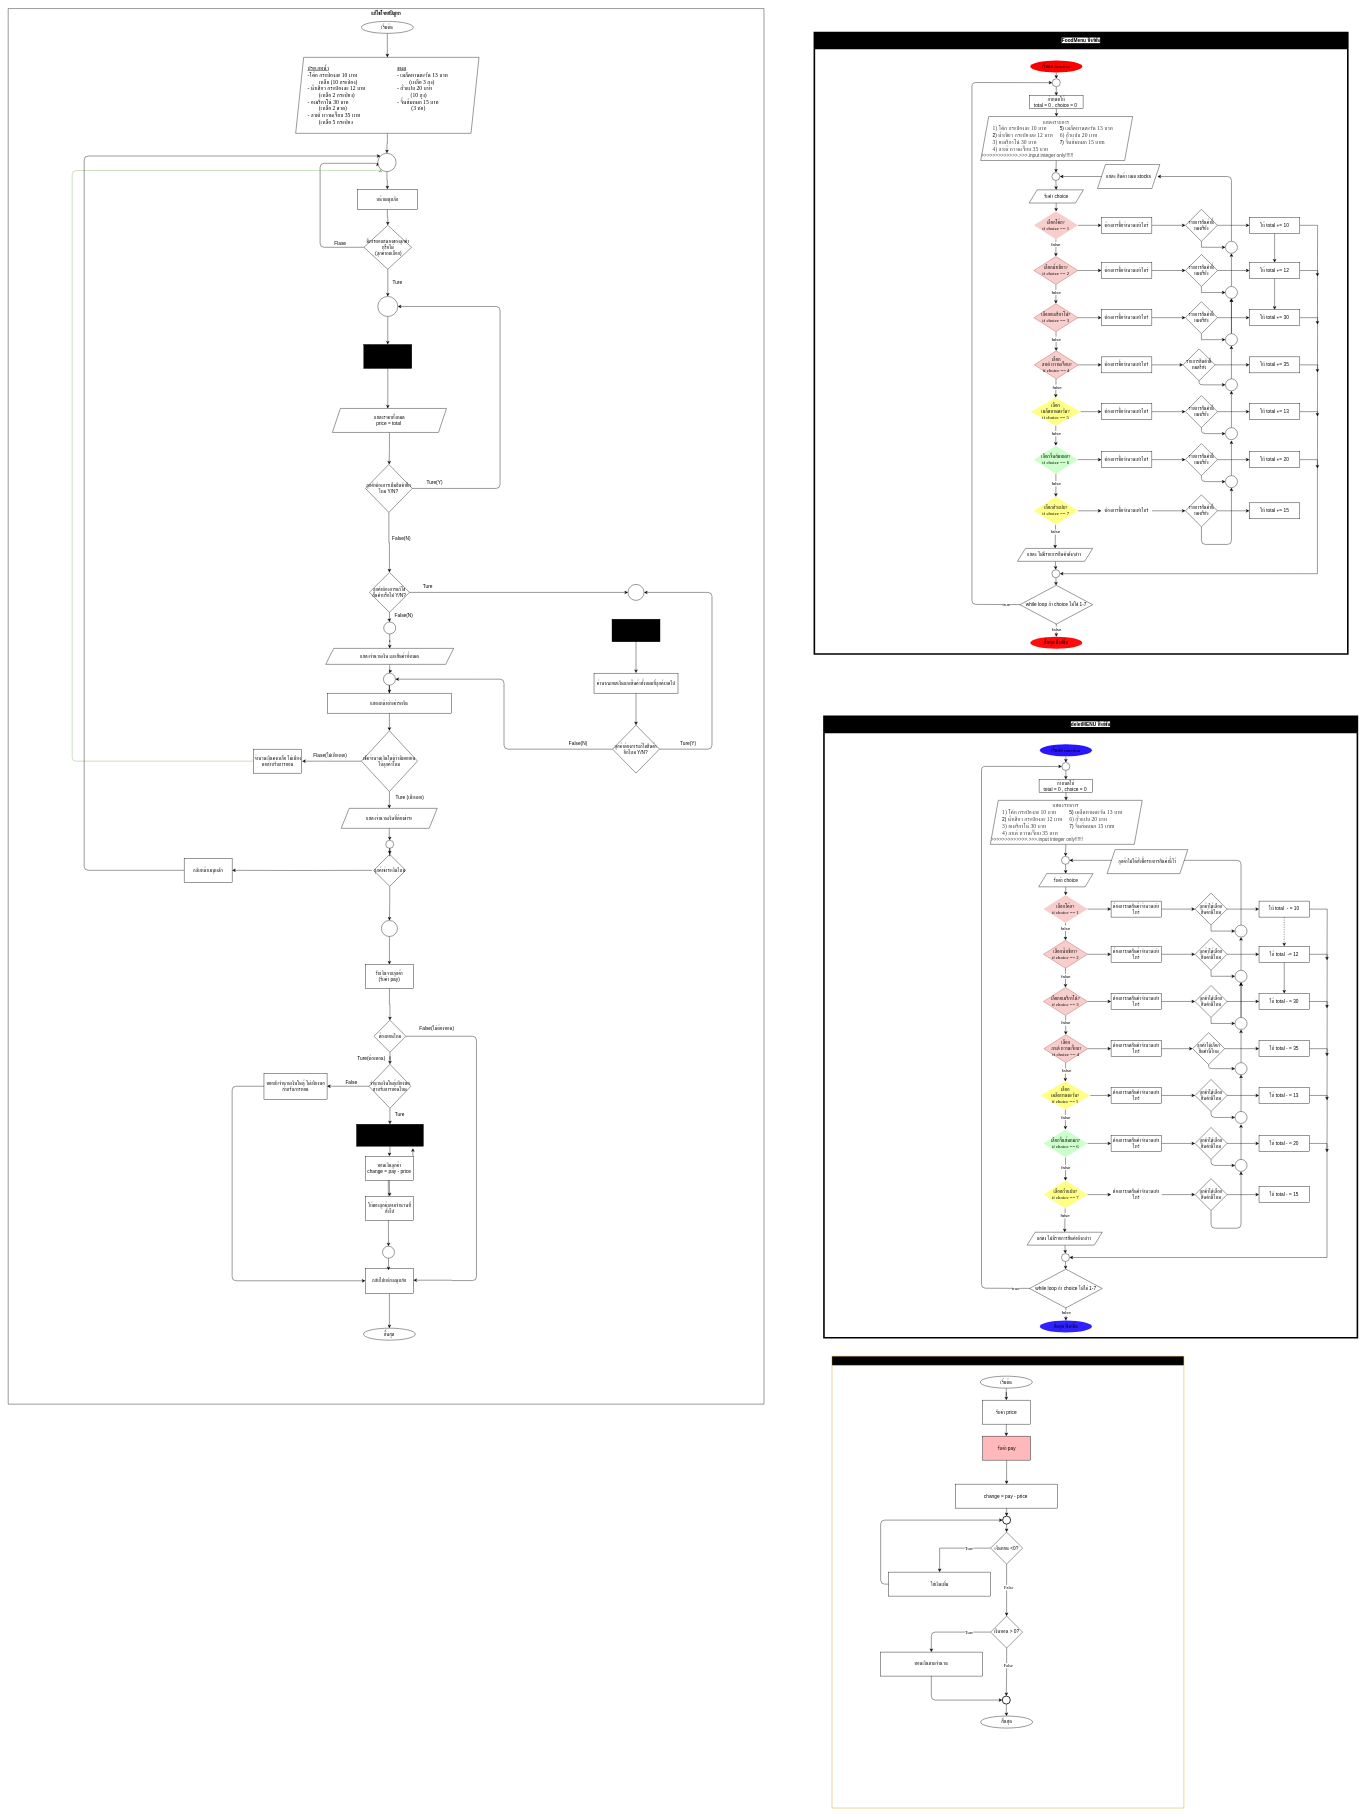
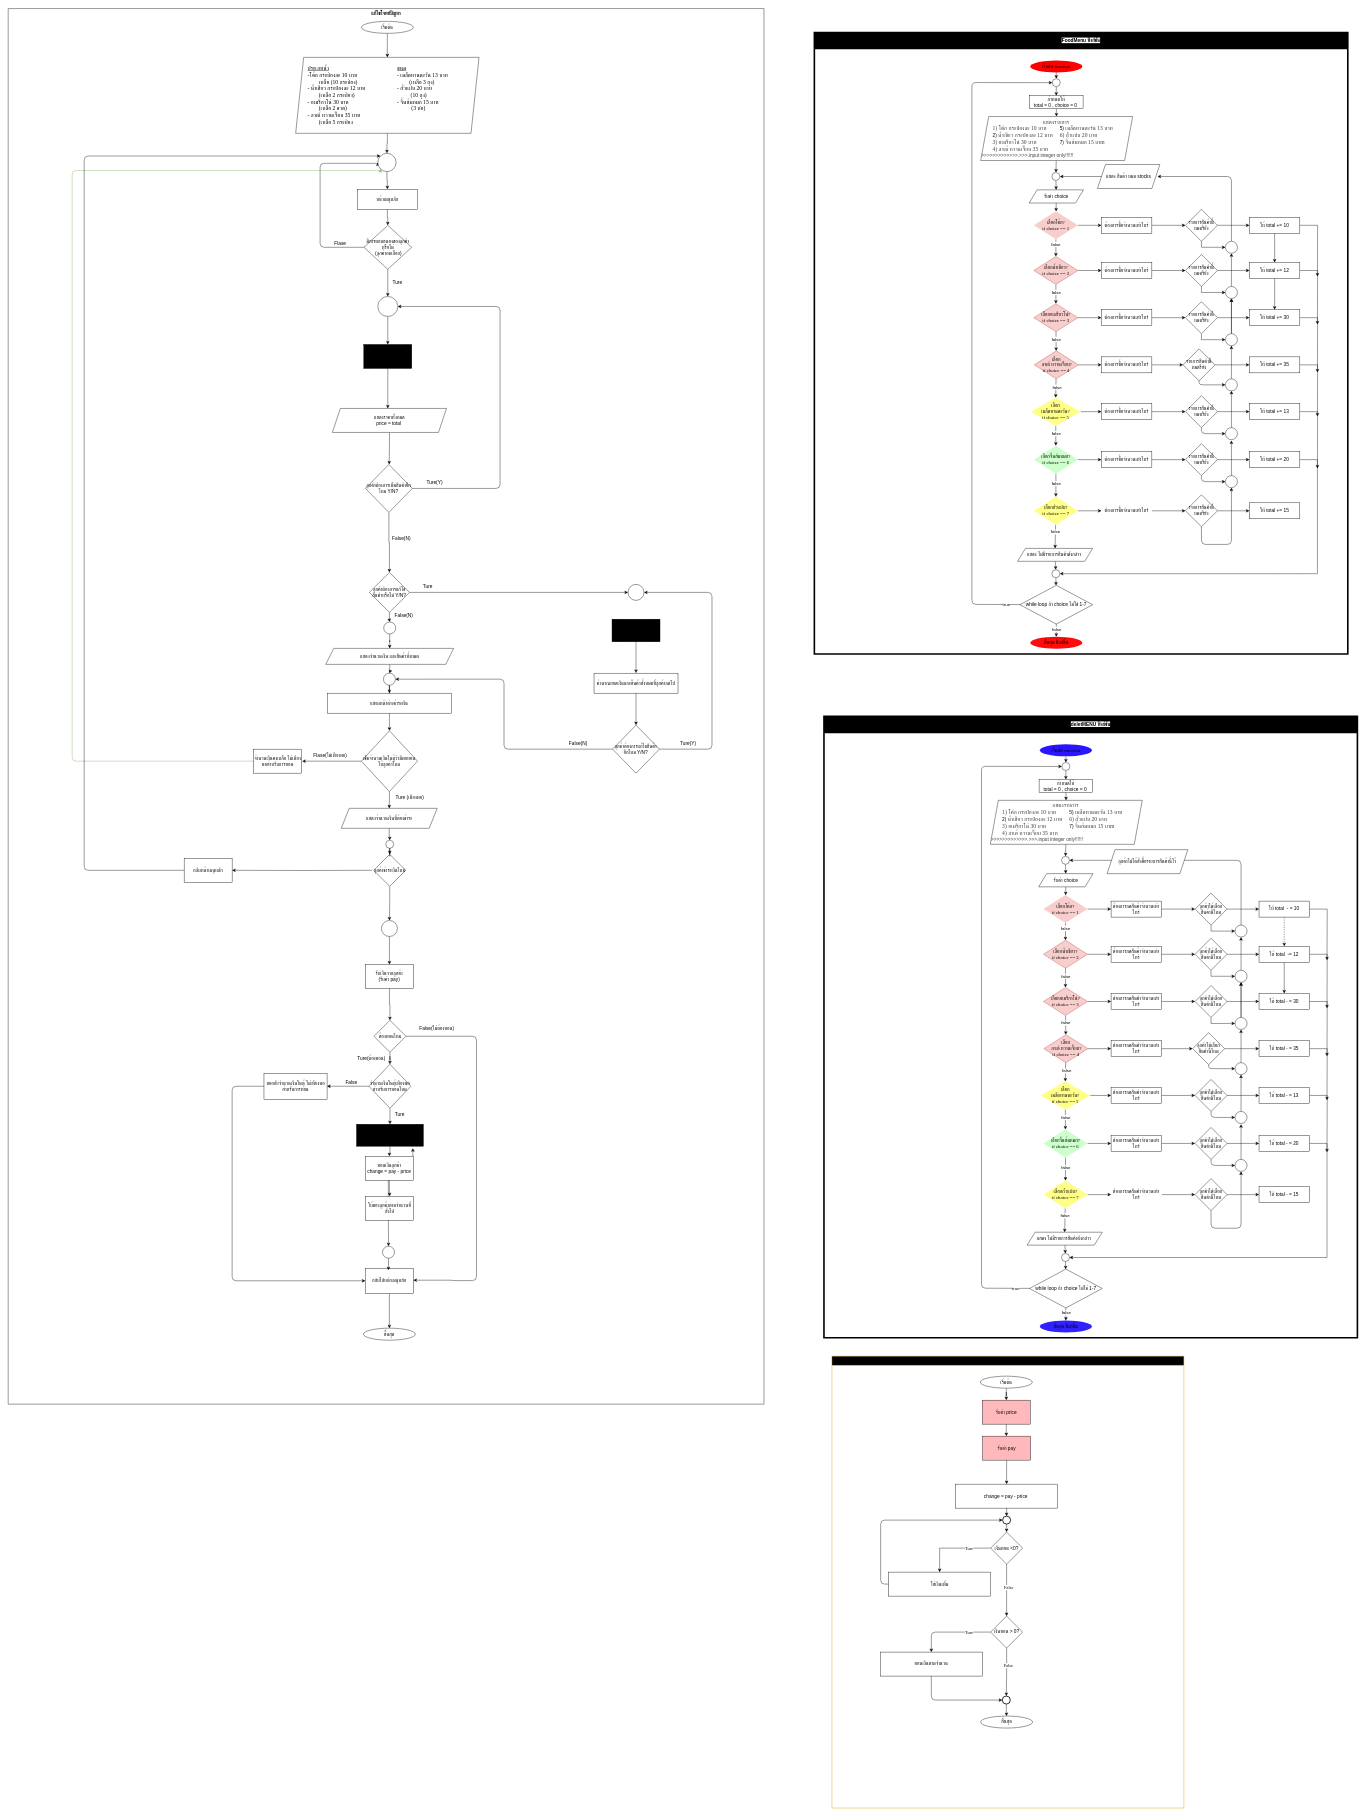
(1007, 1412) -> (1007, 1412)
